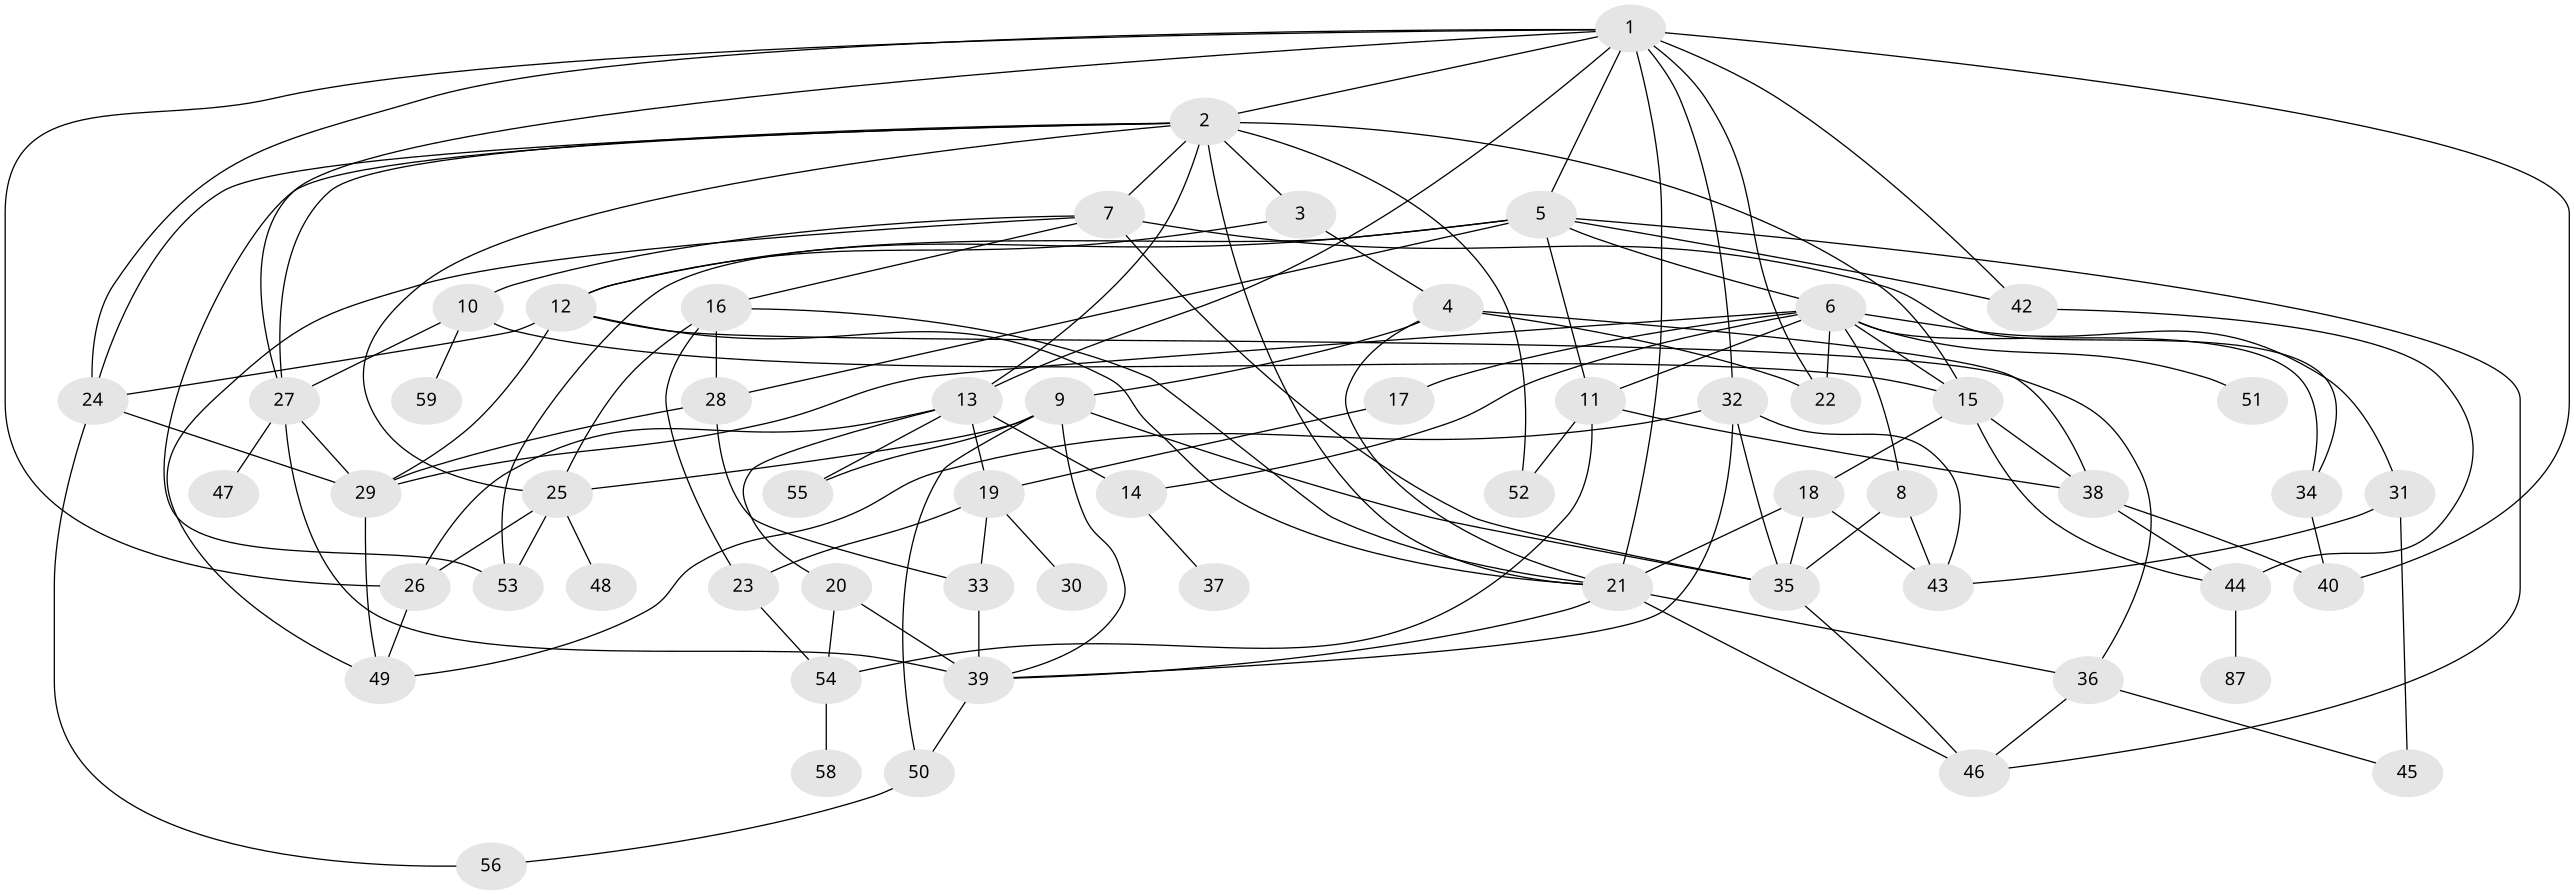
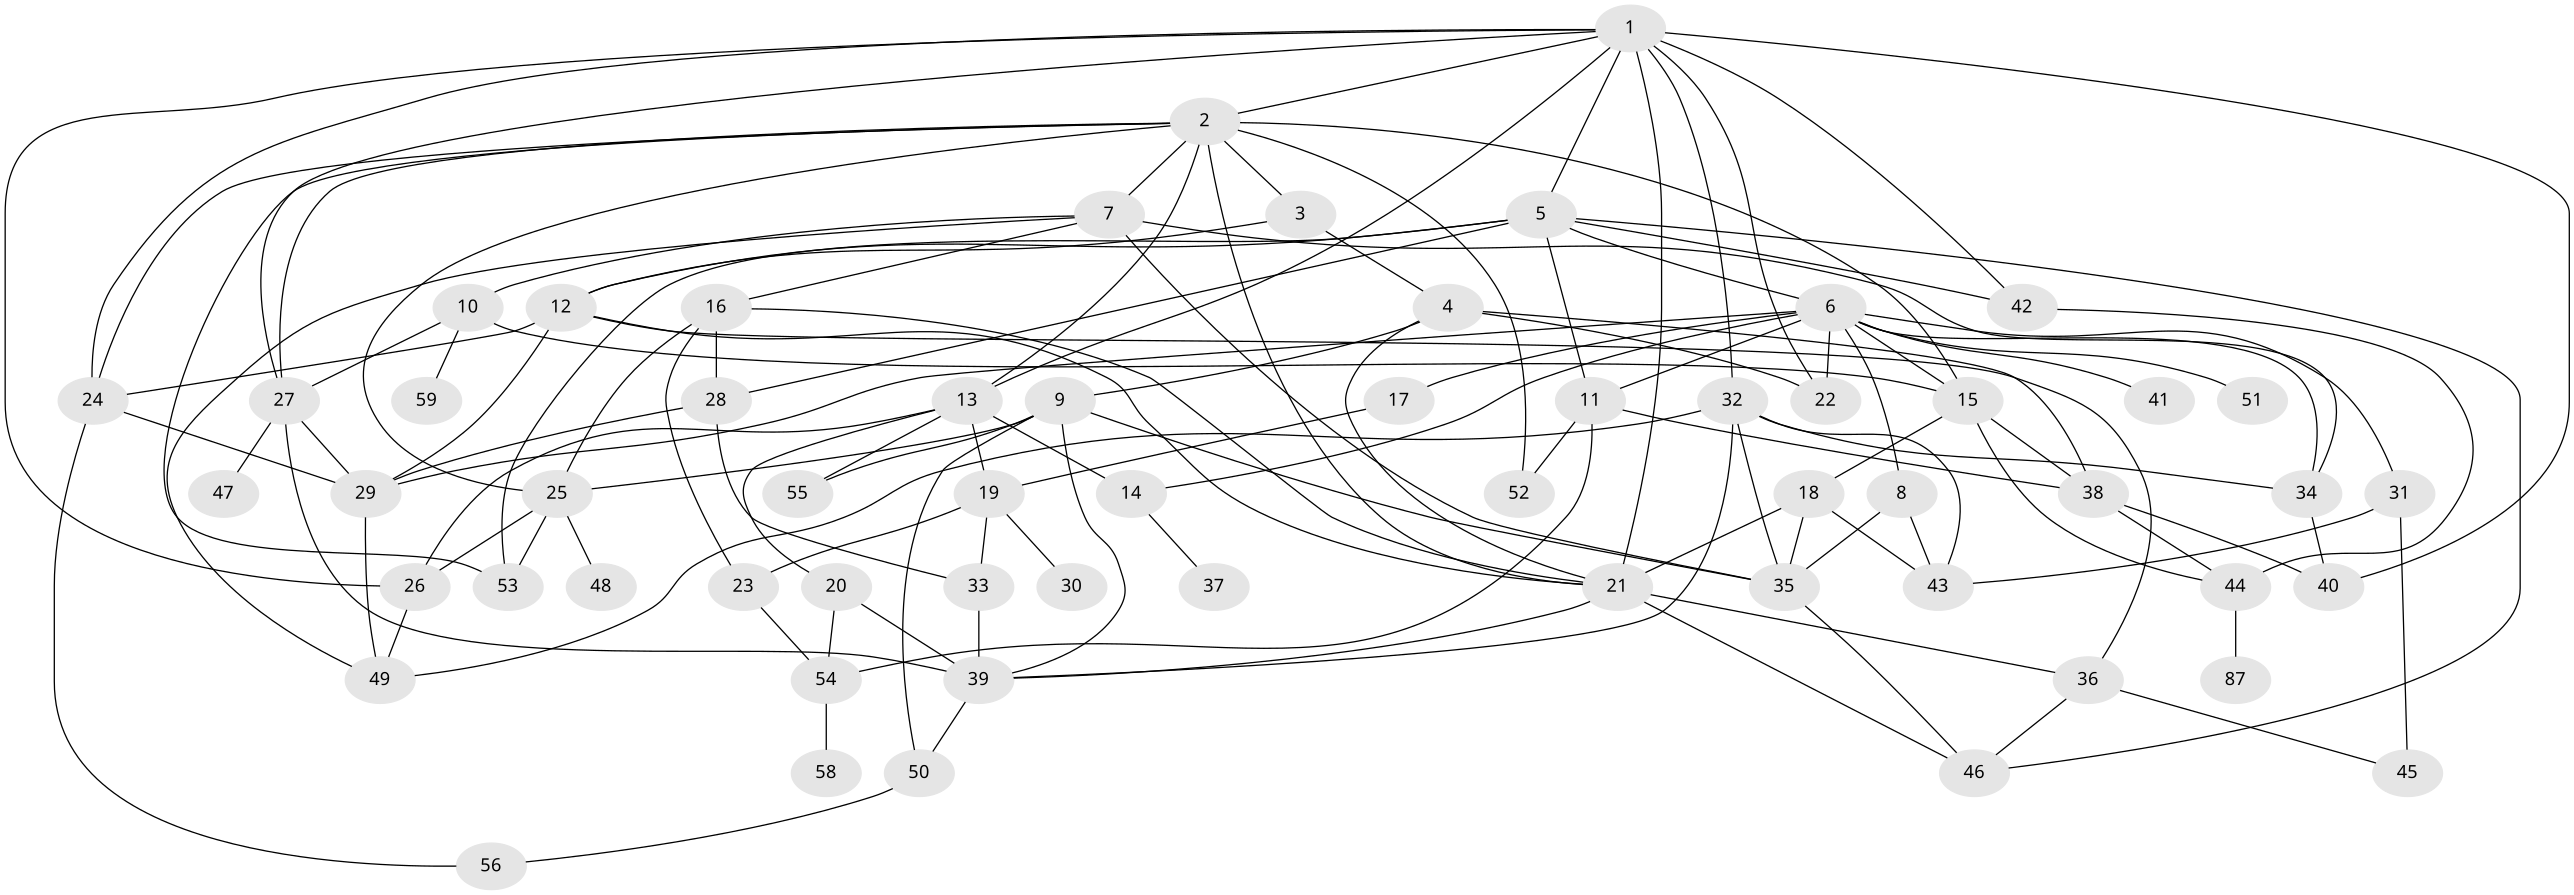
none -> (2159, 401)
none -> (2014, 460)
